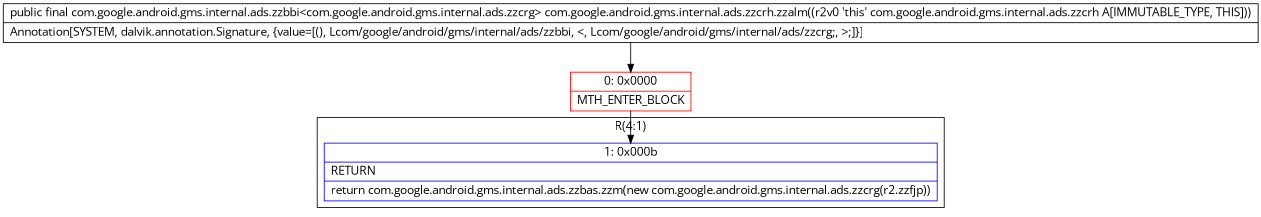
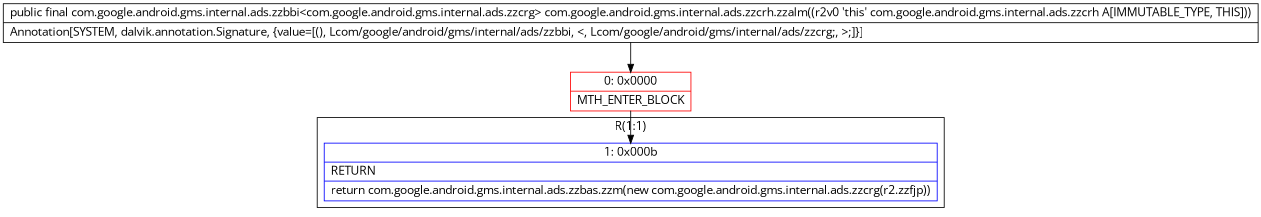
(631, 127) -> (631, 127)
